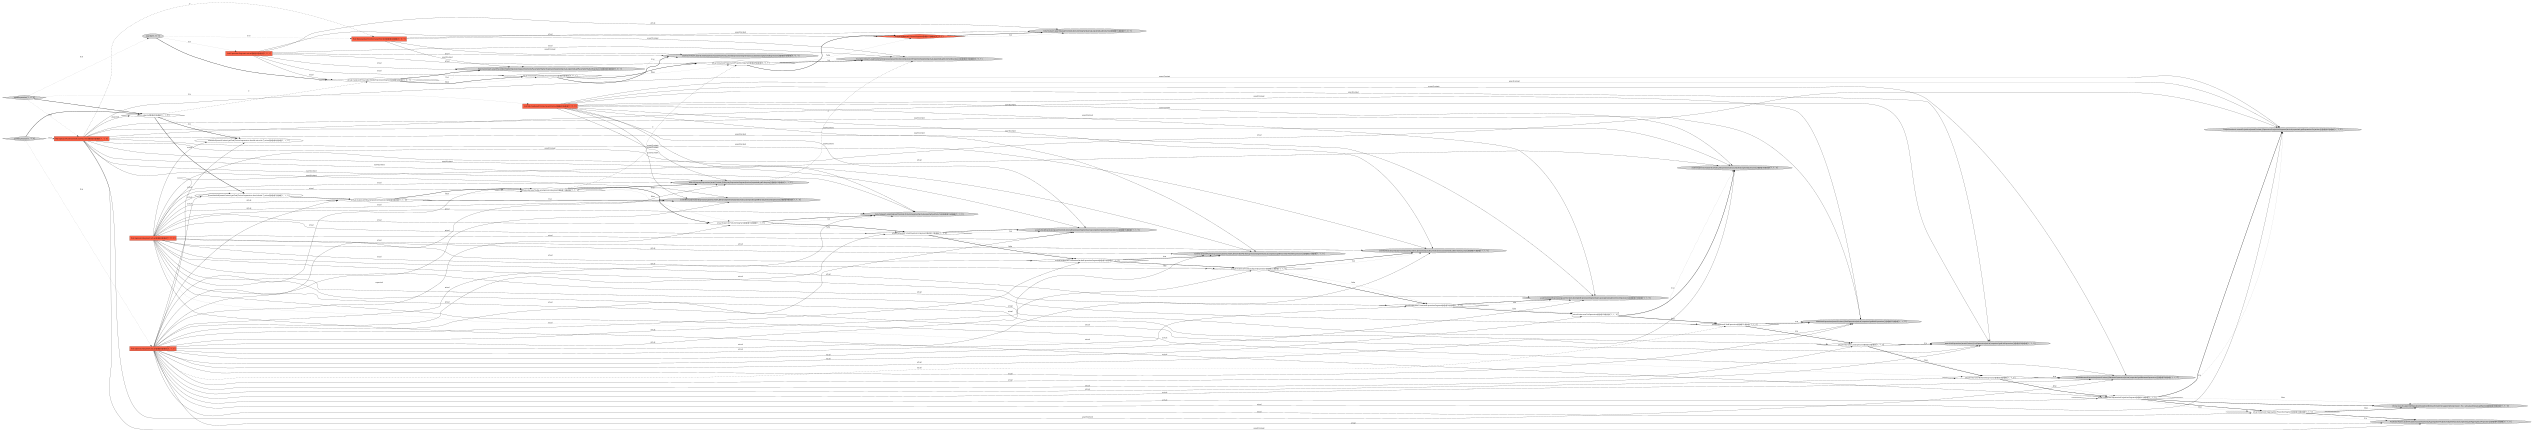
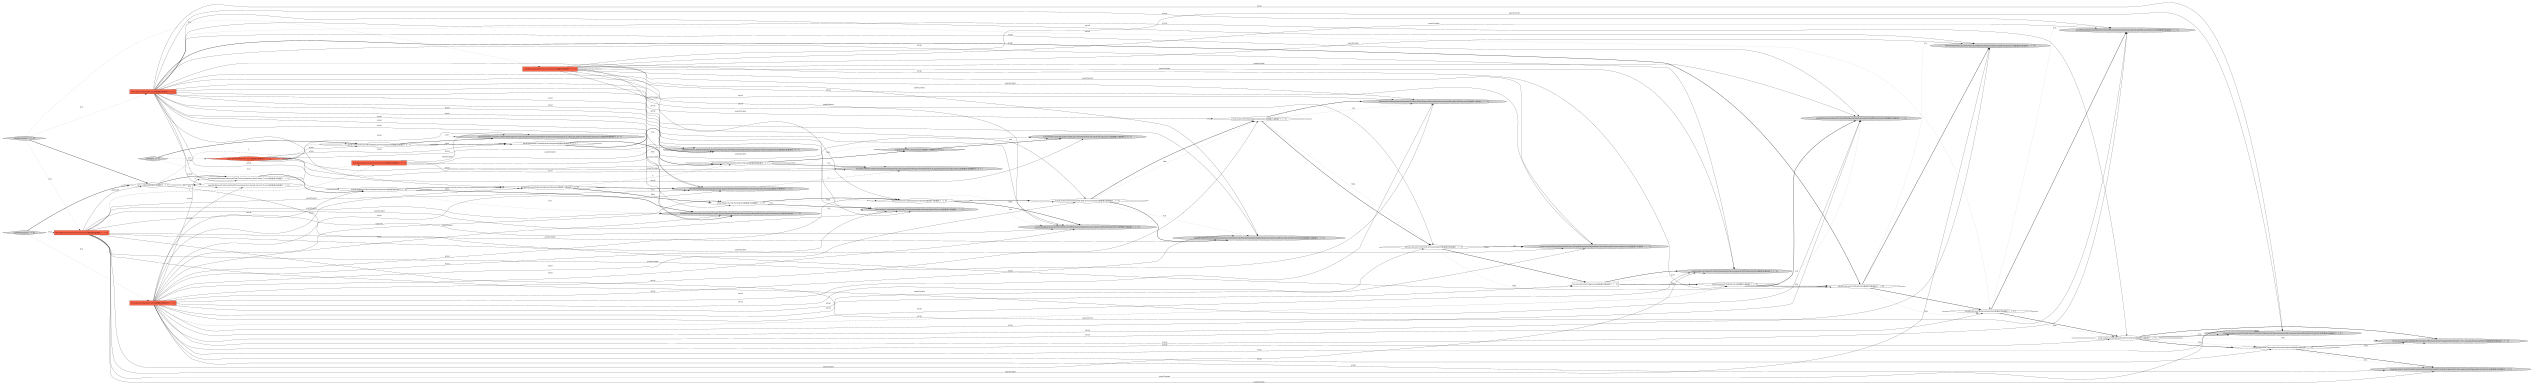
(613, 35) -> none
(153, 36) -> (153, 159)
(919, 36) -> (919, 150)
(249, 54) -> (249, 159)
(88, 67) -> (87, 115)
(982, 311) -> (1052, 45)
(999, 381) -> (989, 271)
